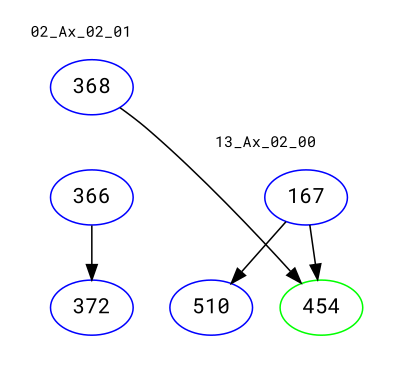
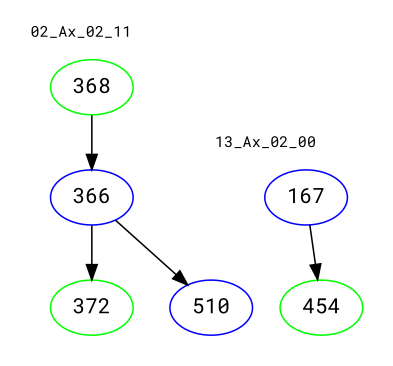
(82, 33) -> (82, 33)
(92, 87) -> (92, 87)
(209, 186) -> (92, 135)
(259, 252) -> (135, 238)
(92, 308) -> (92, 308)
